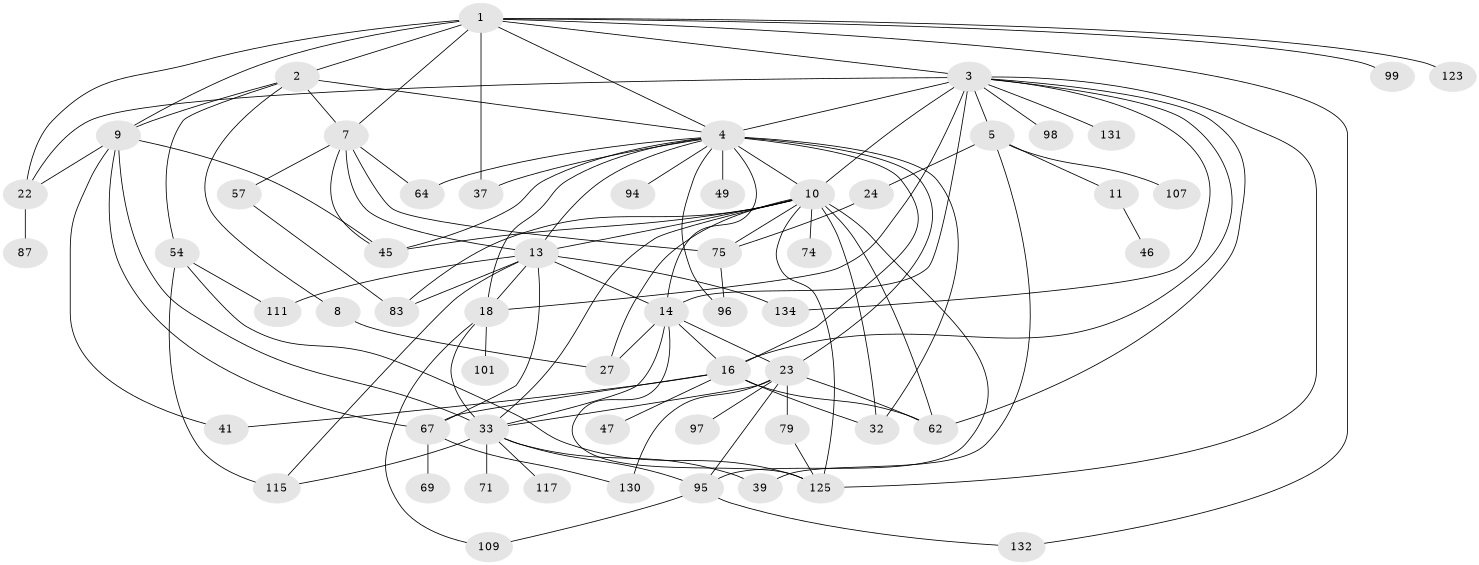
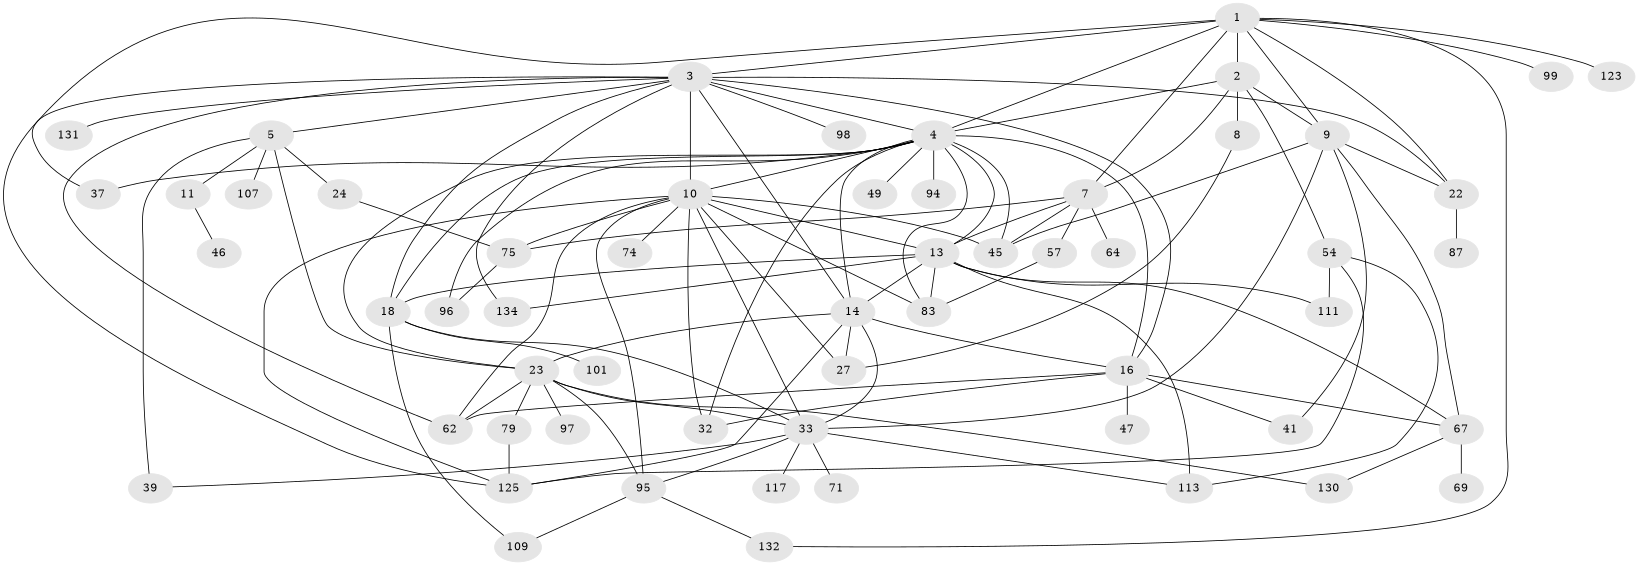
(568, 153) -> (937, 224)
none -> (332, 329)
(277, 488) -> (1189, 488)
